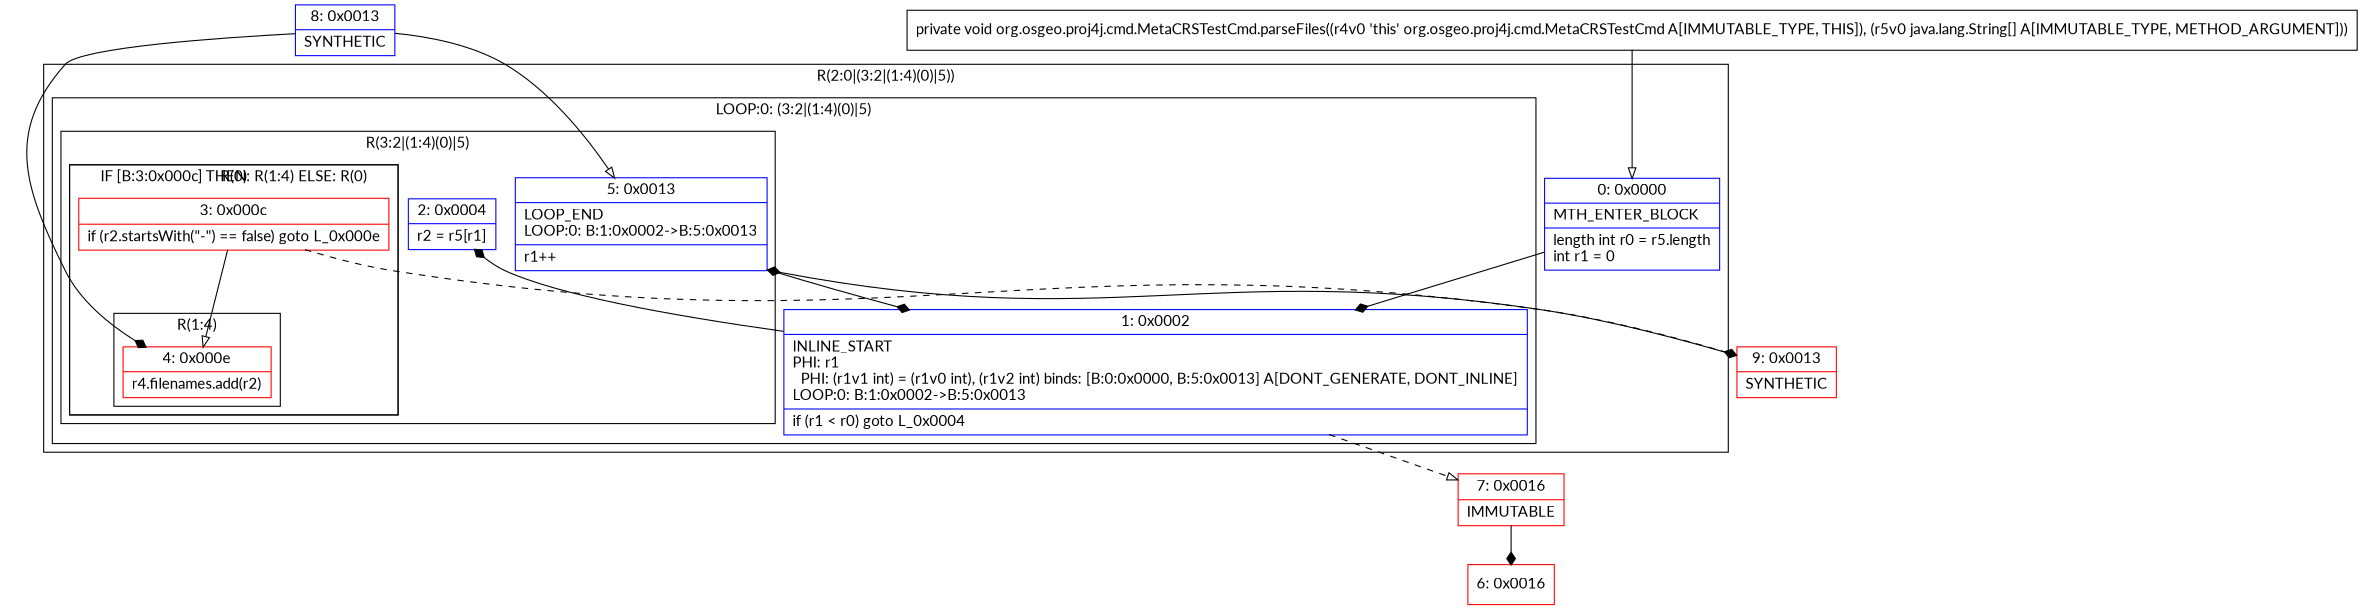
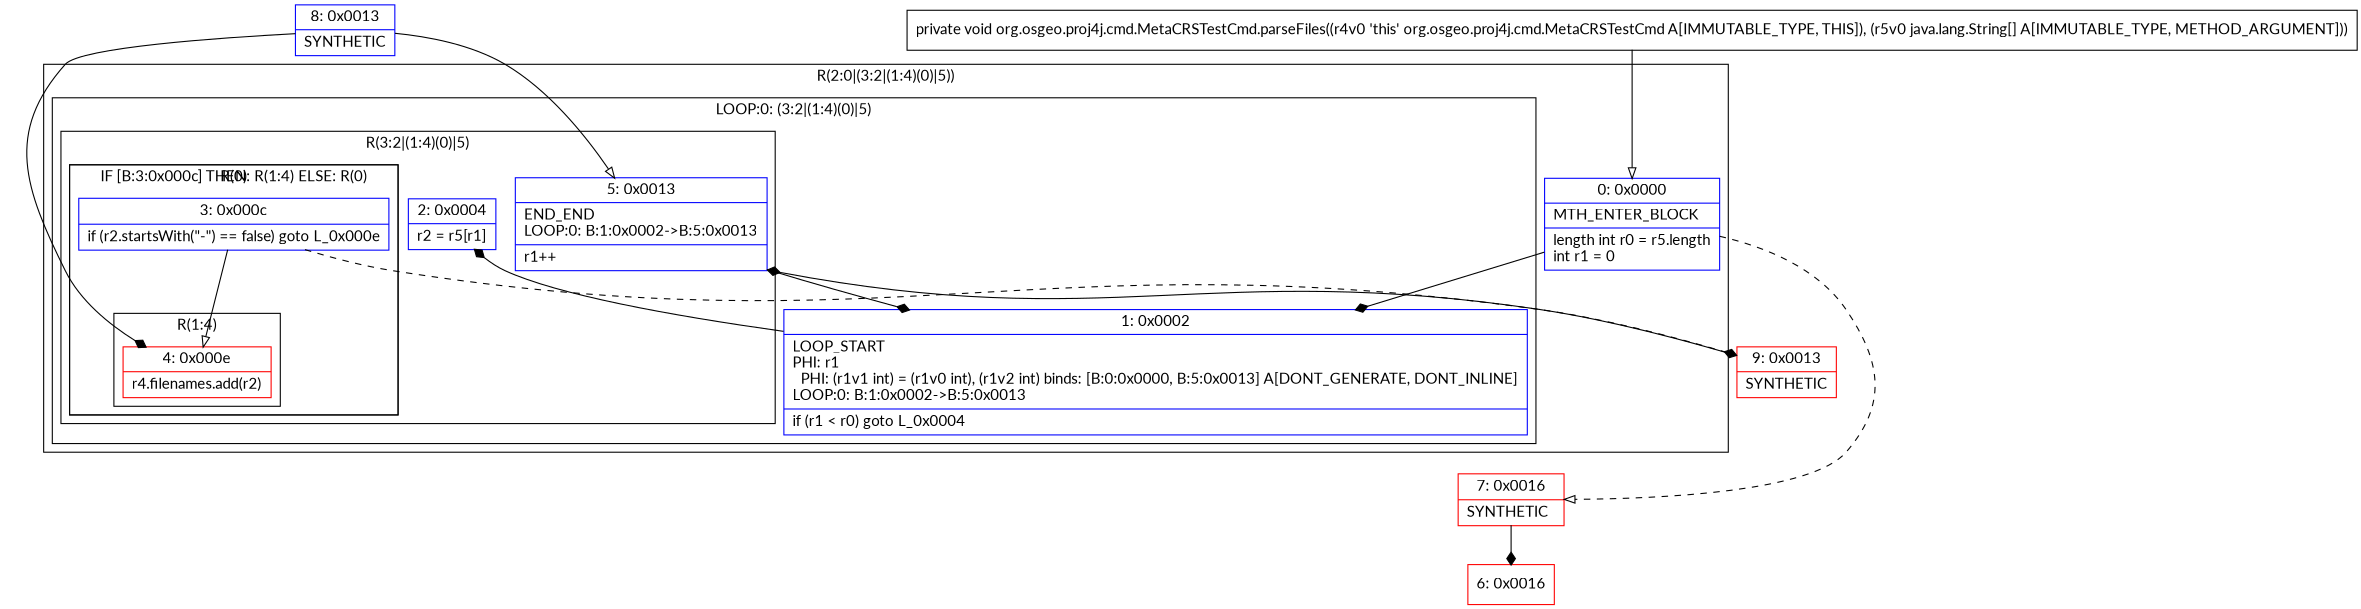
(564, 215) -> (560, 215)
(234, 224) -> (234, 224)
(843, 347) -> (839, 347)
(1400, 460) -> (1854, 442)
(1511, 512) -> (1508, 512)
